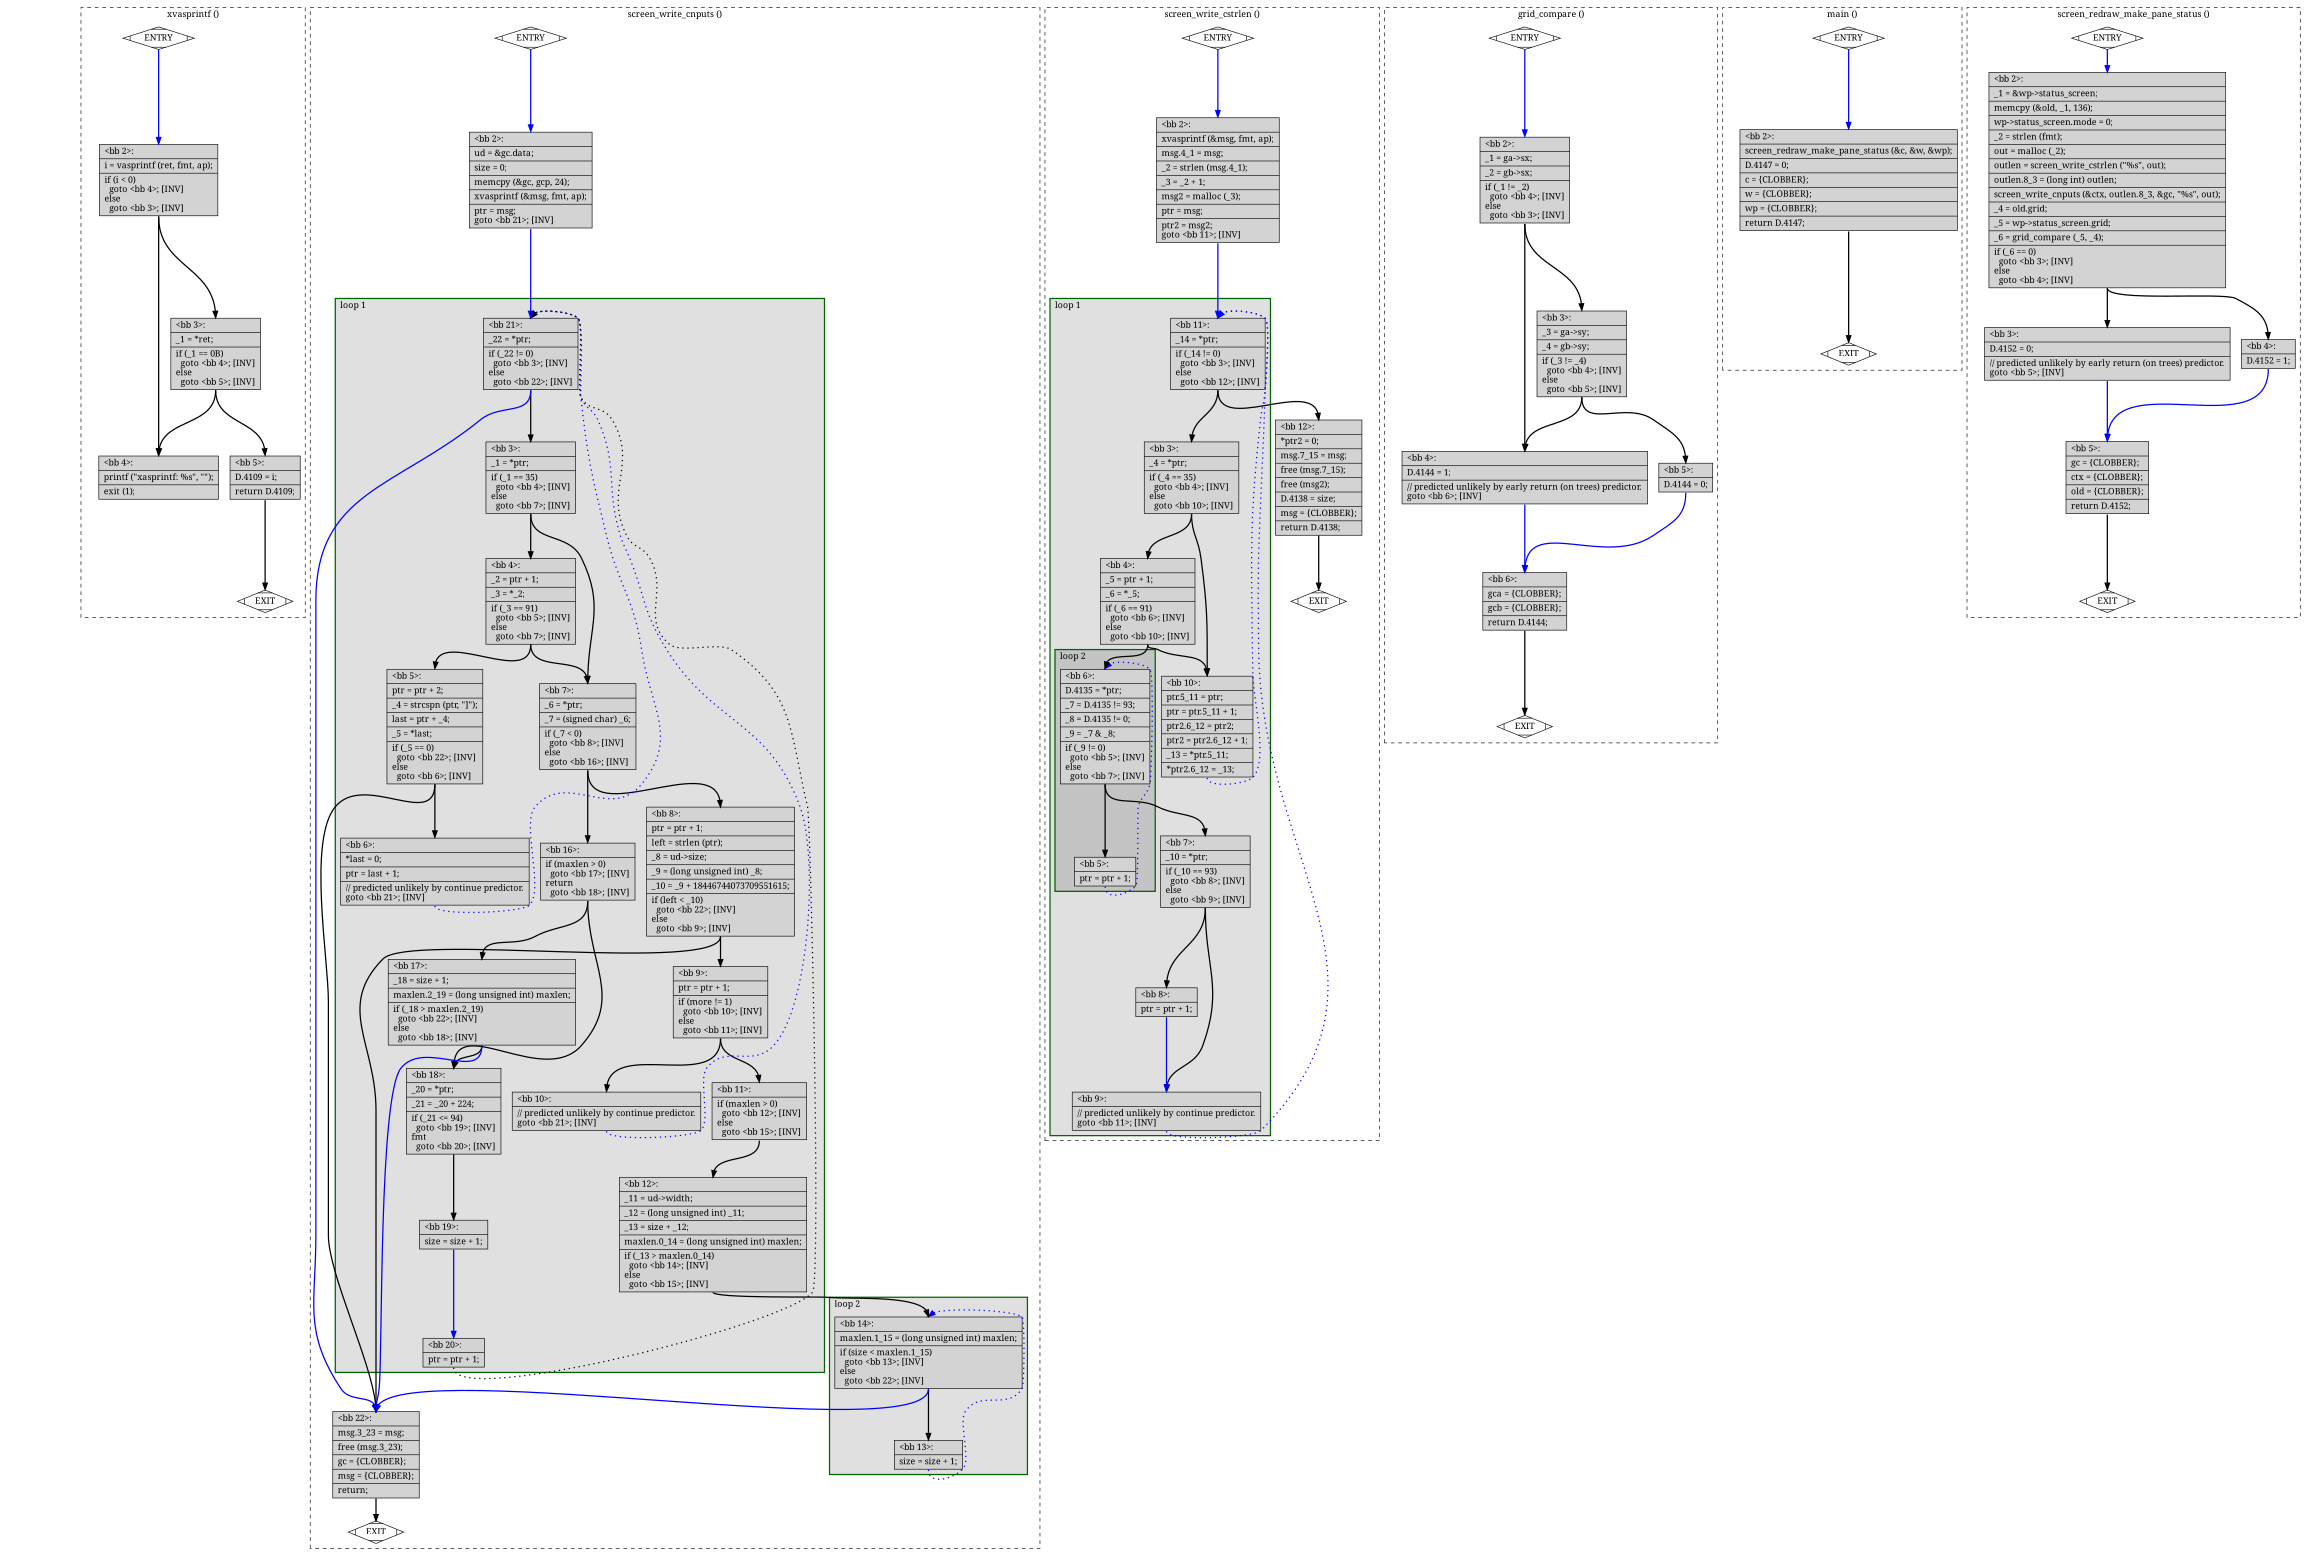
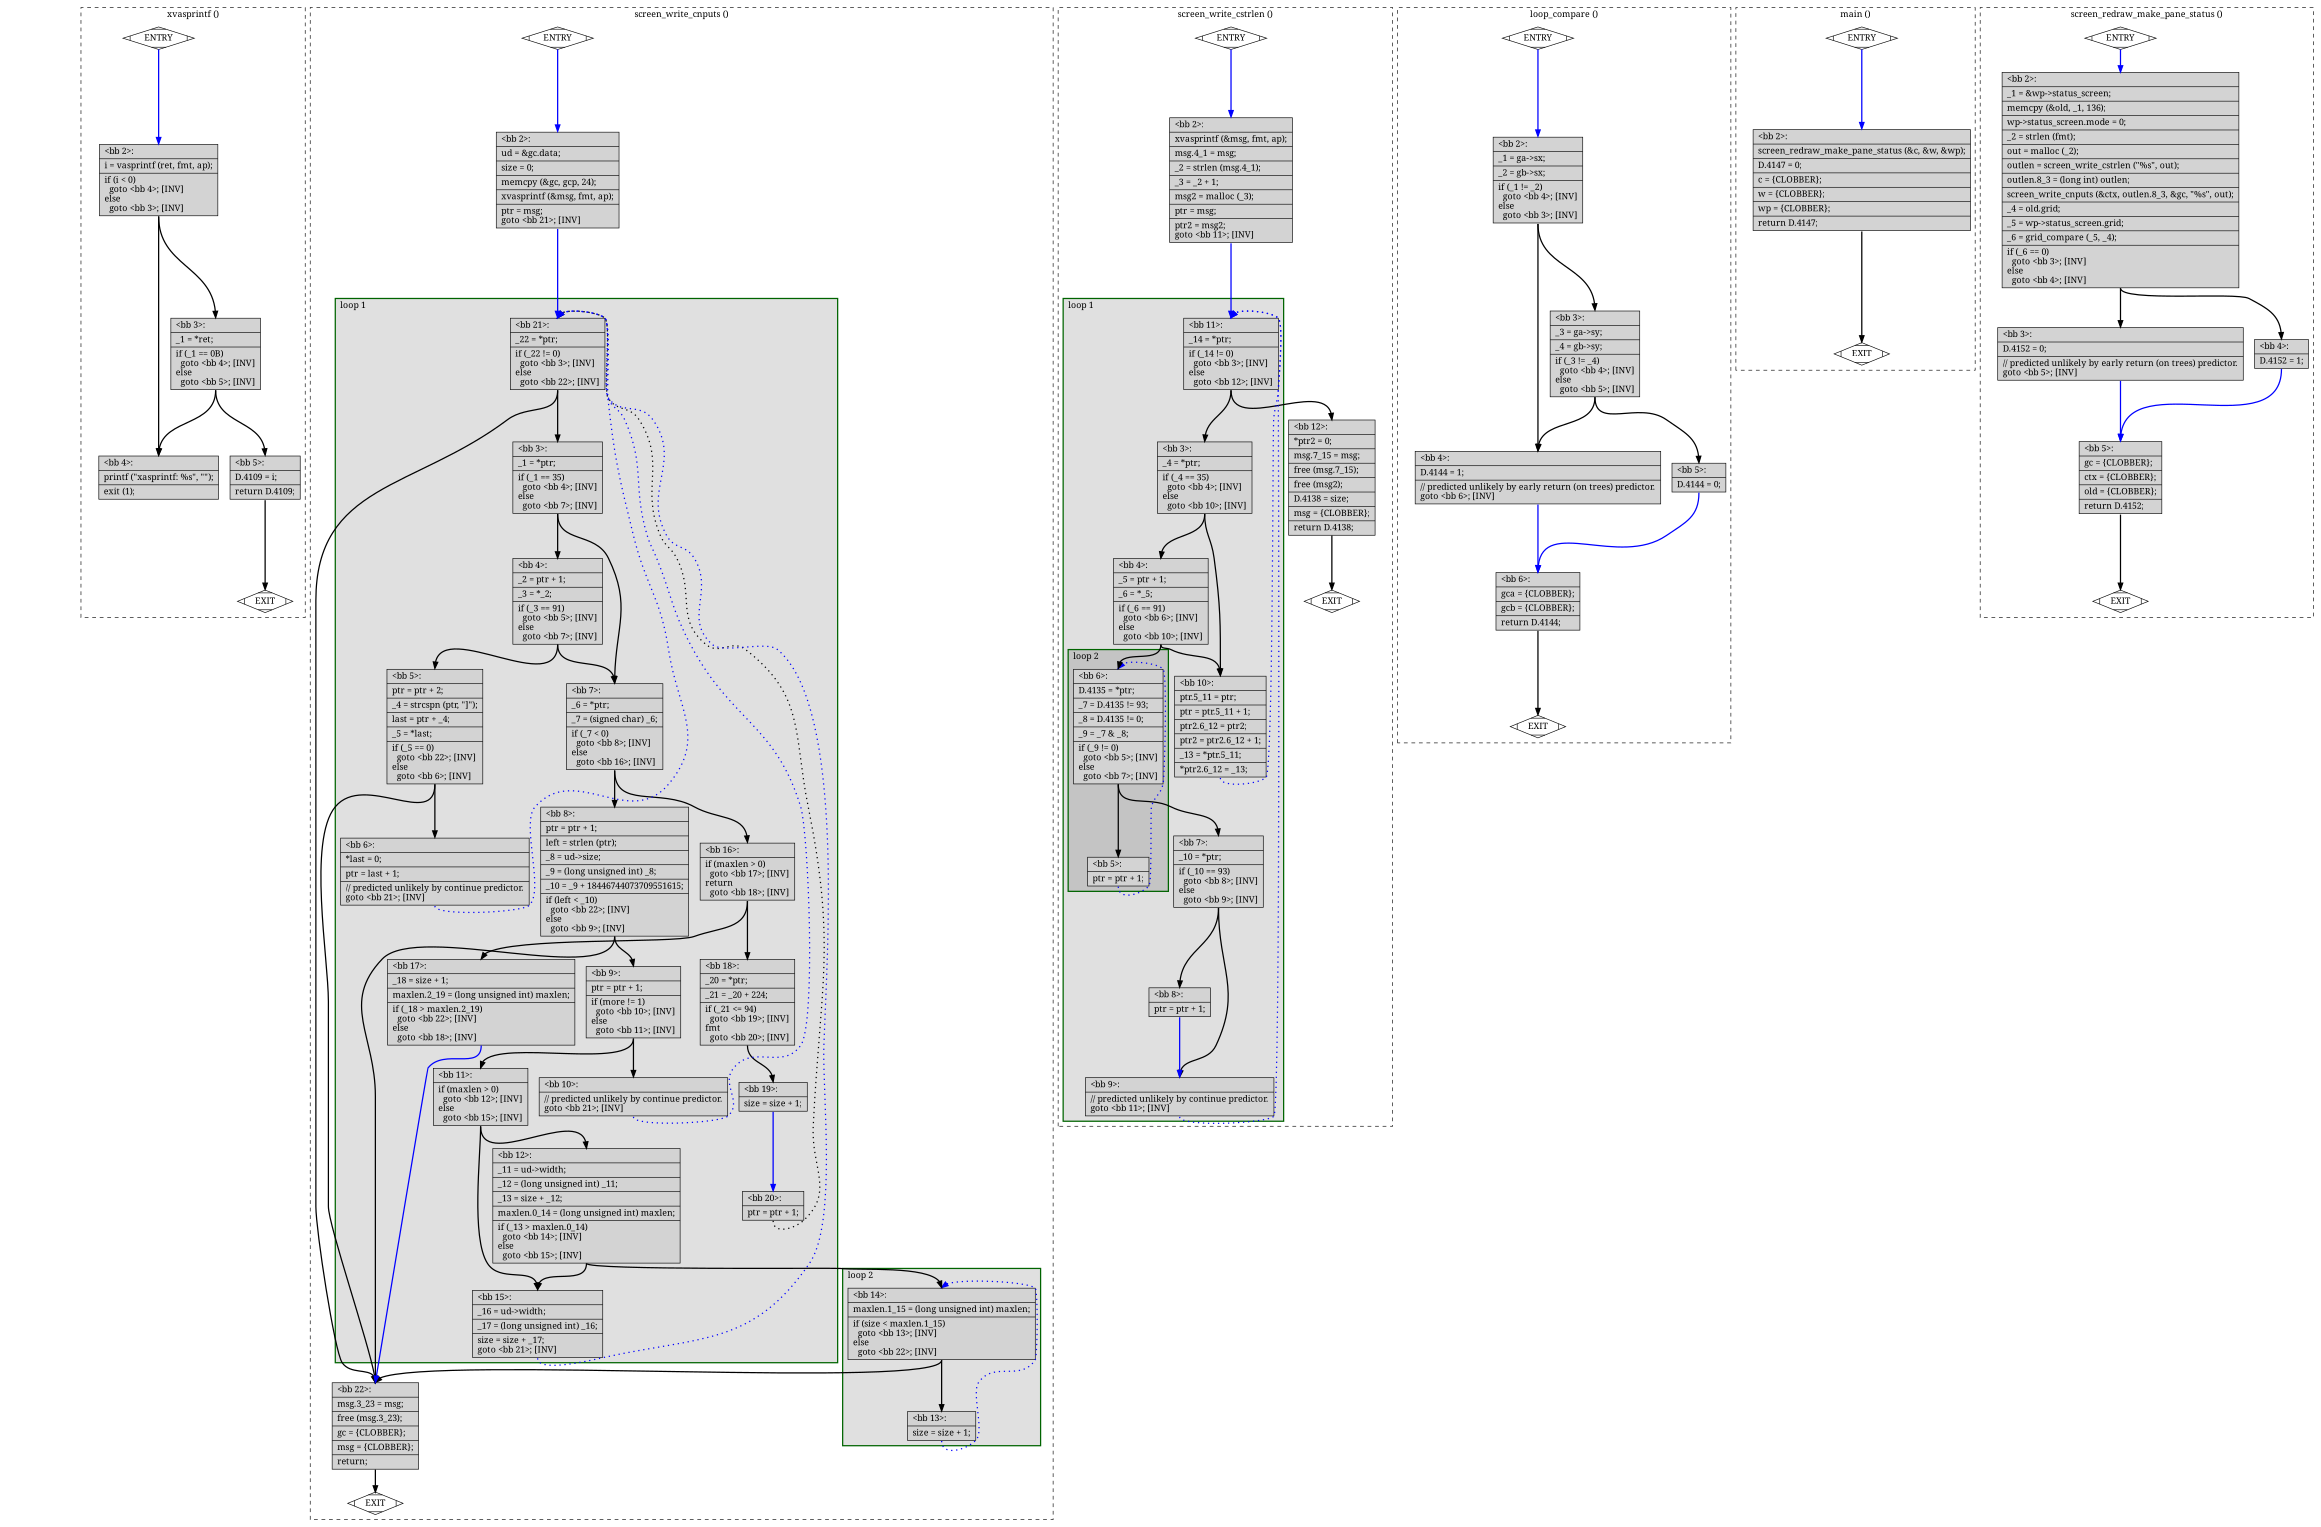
(1551, 15) -> (1564, 15)
(316, 856) -> (316, 829)
(471, 1056) -> none
none -> (538, 1324)
(655, 1400) -> (661, 1371)
